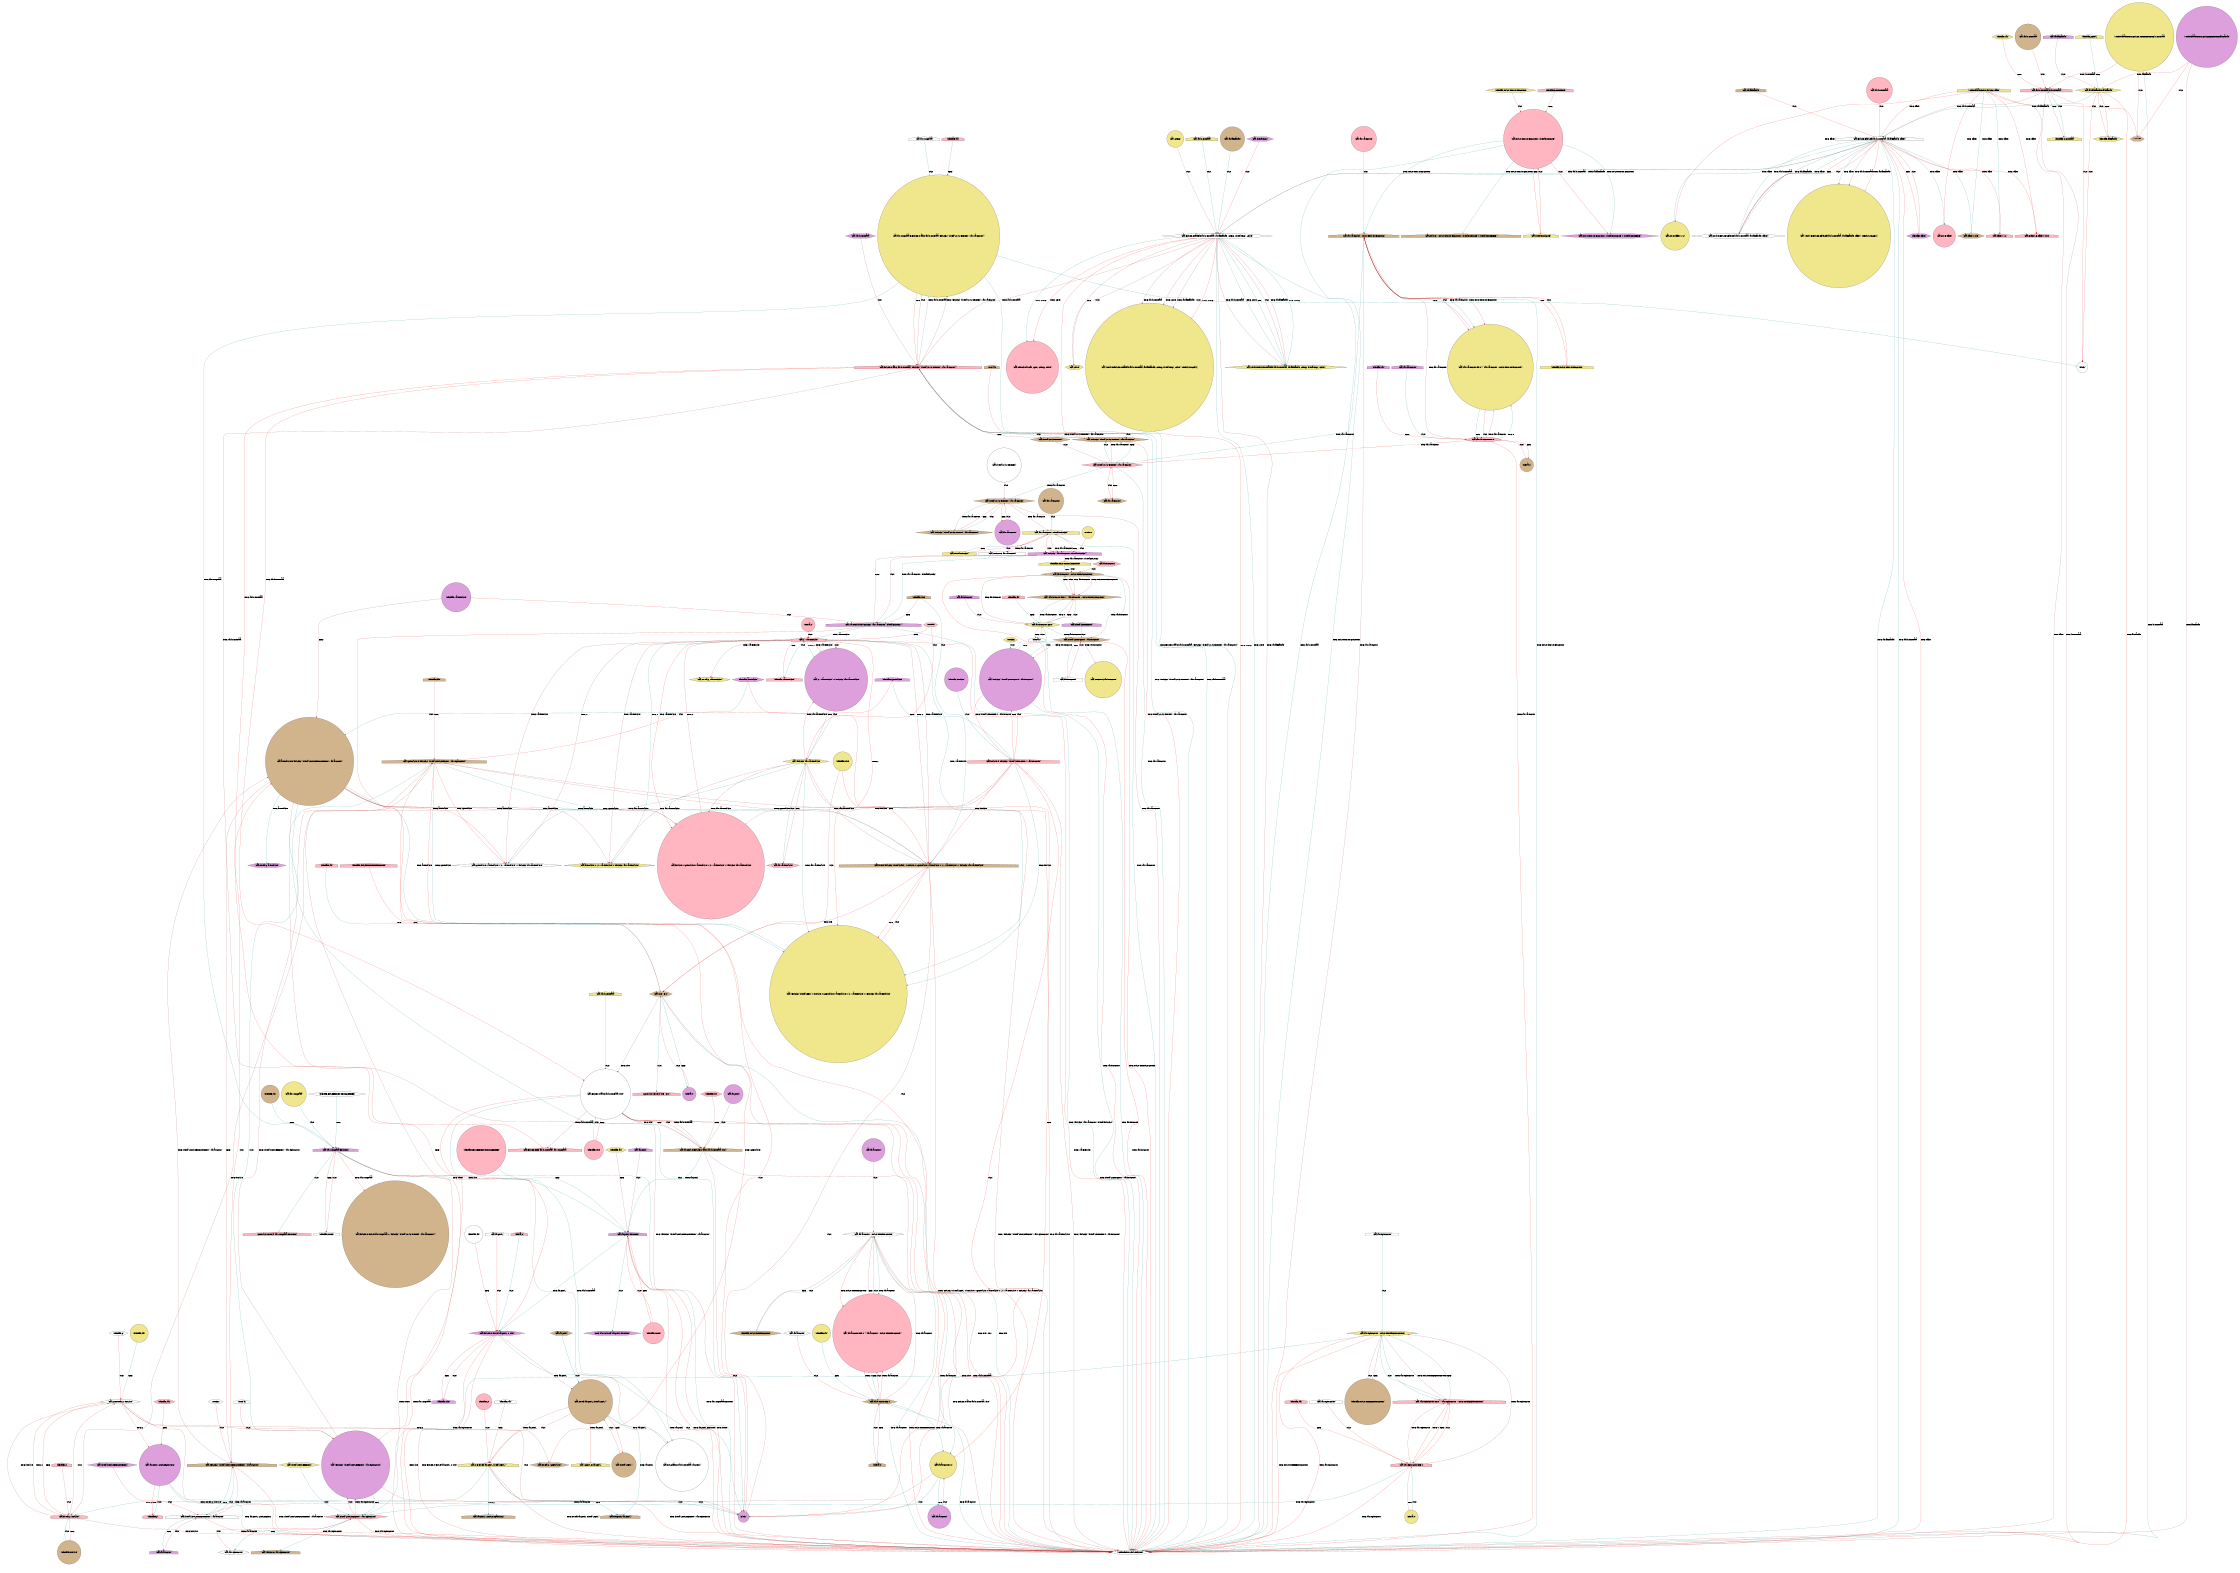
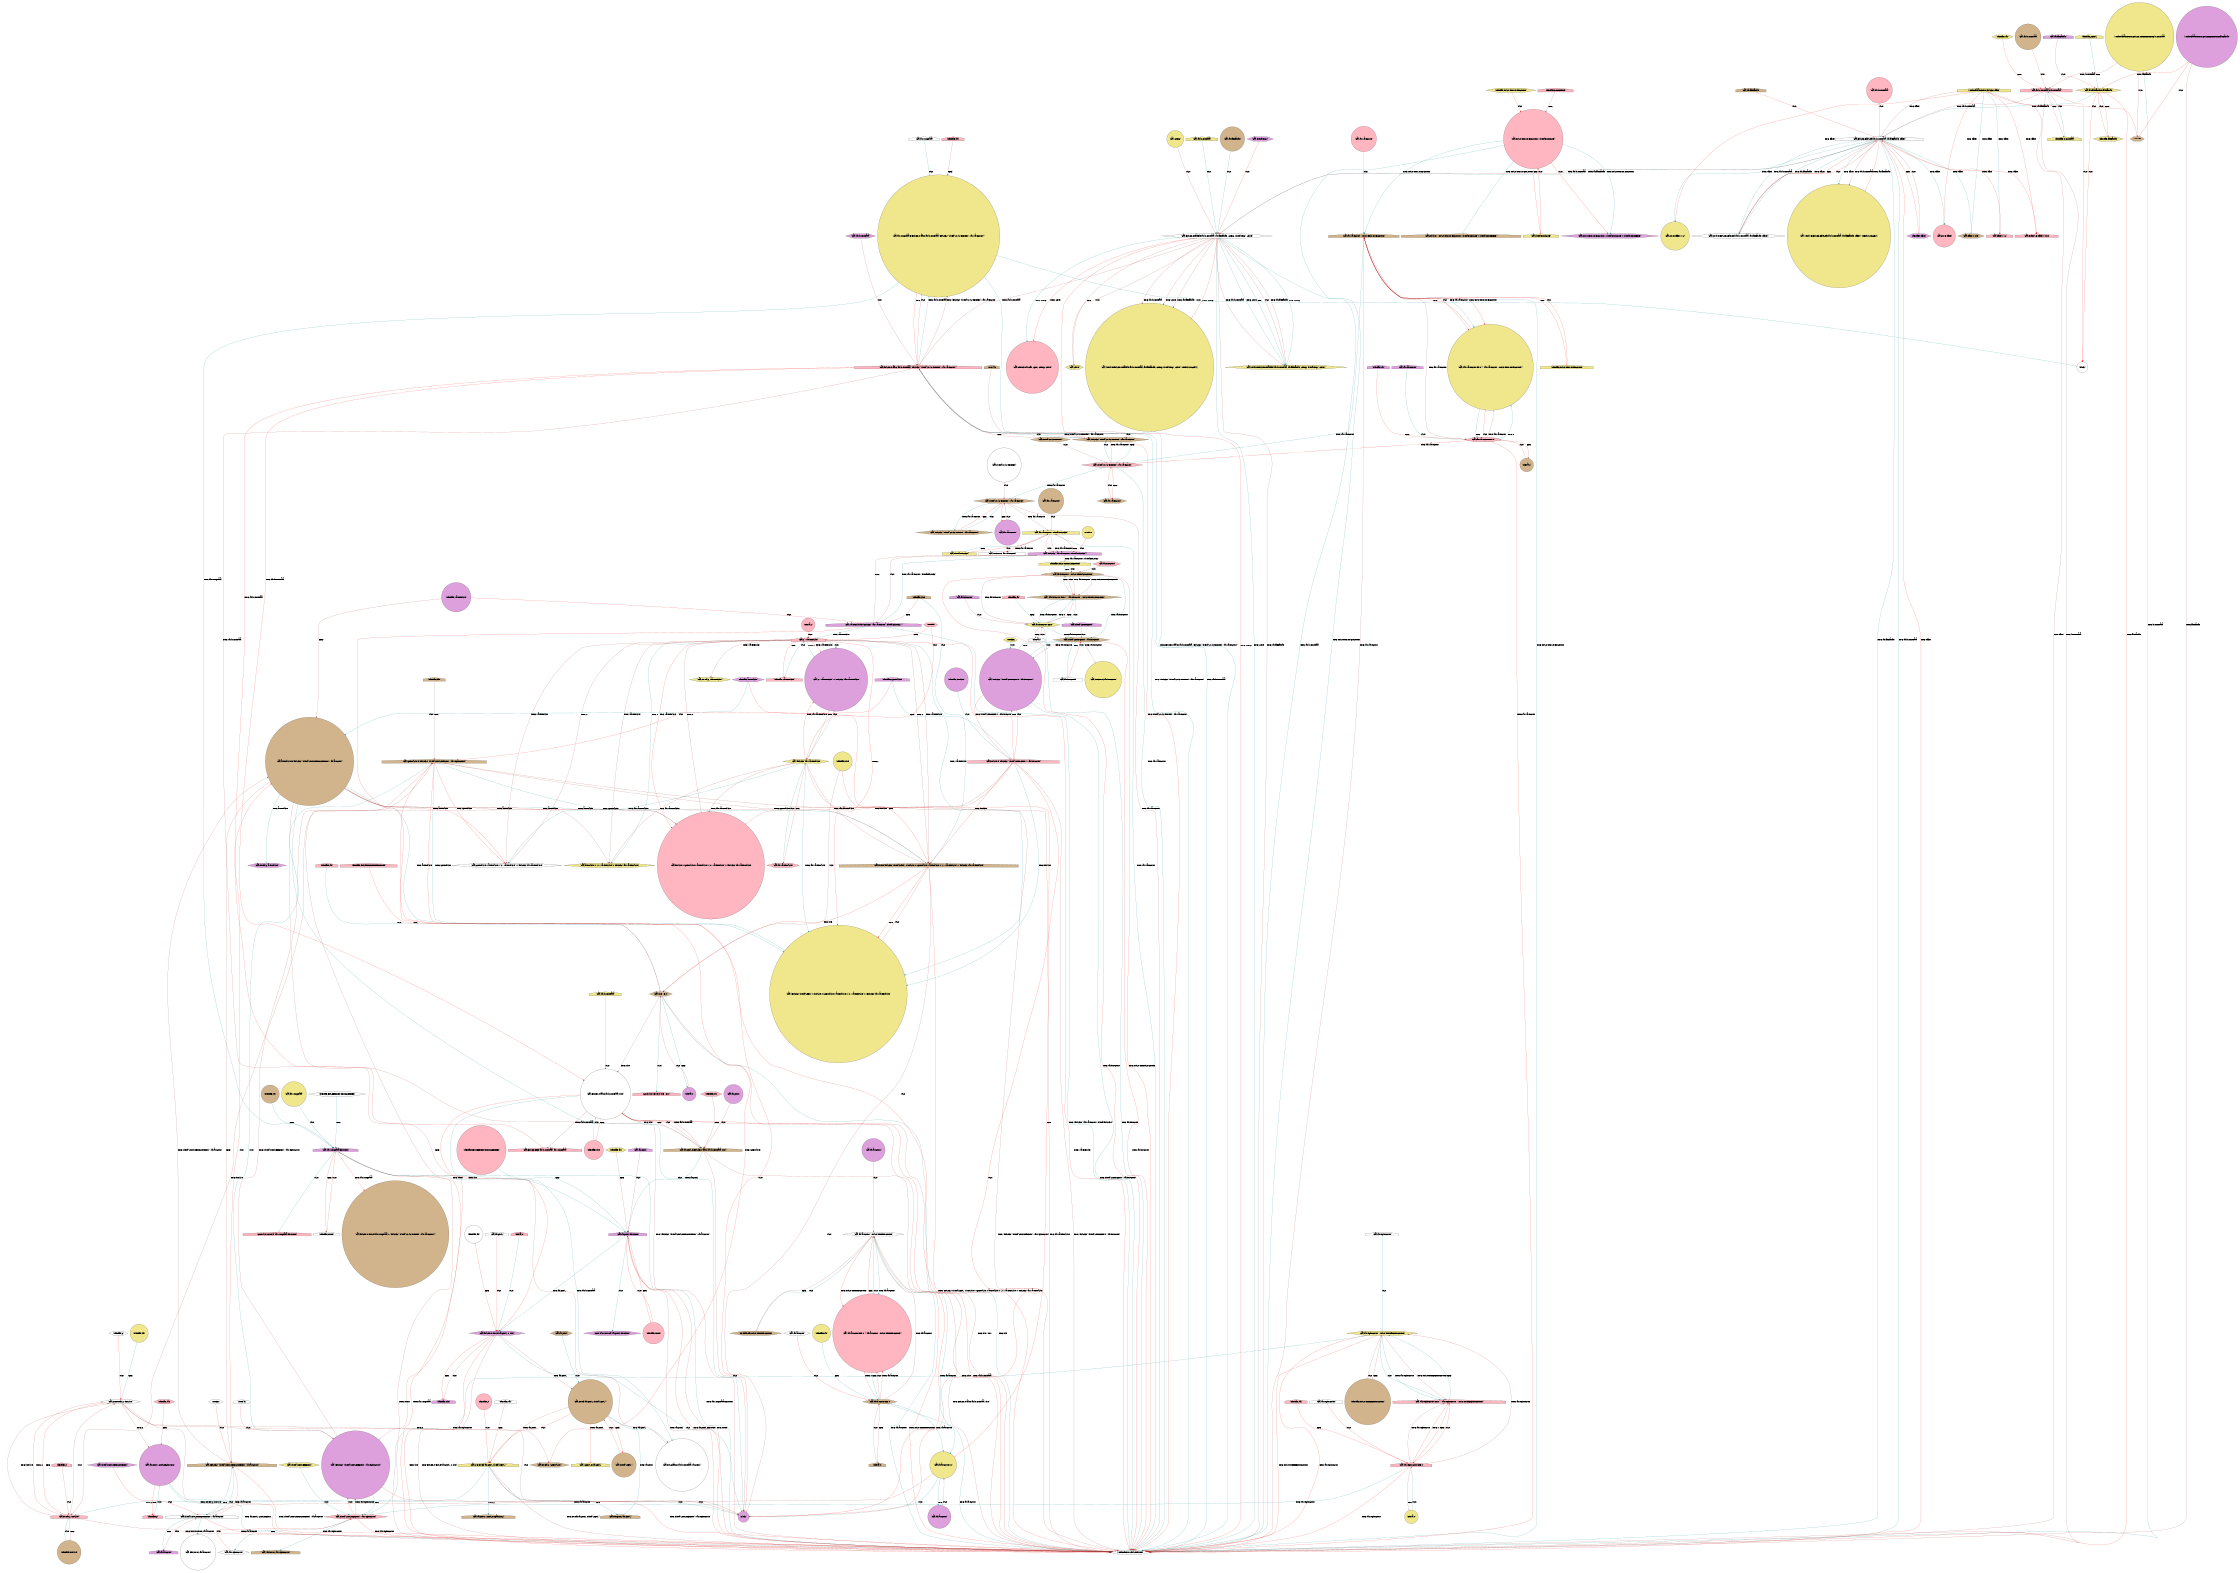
(756, 1333) -> (756, 1333)
none -> (198, 1552)
